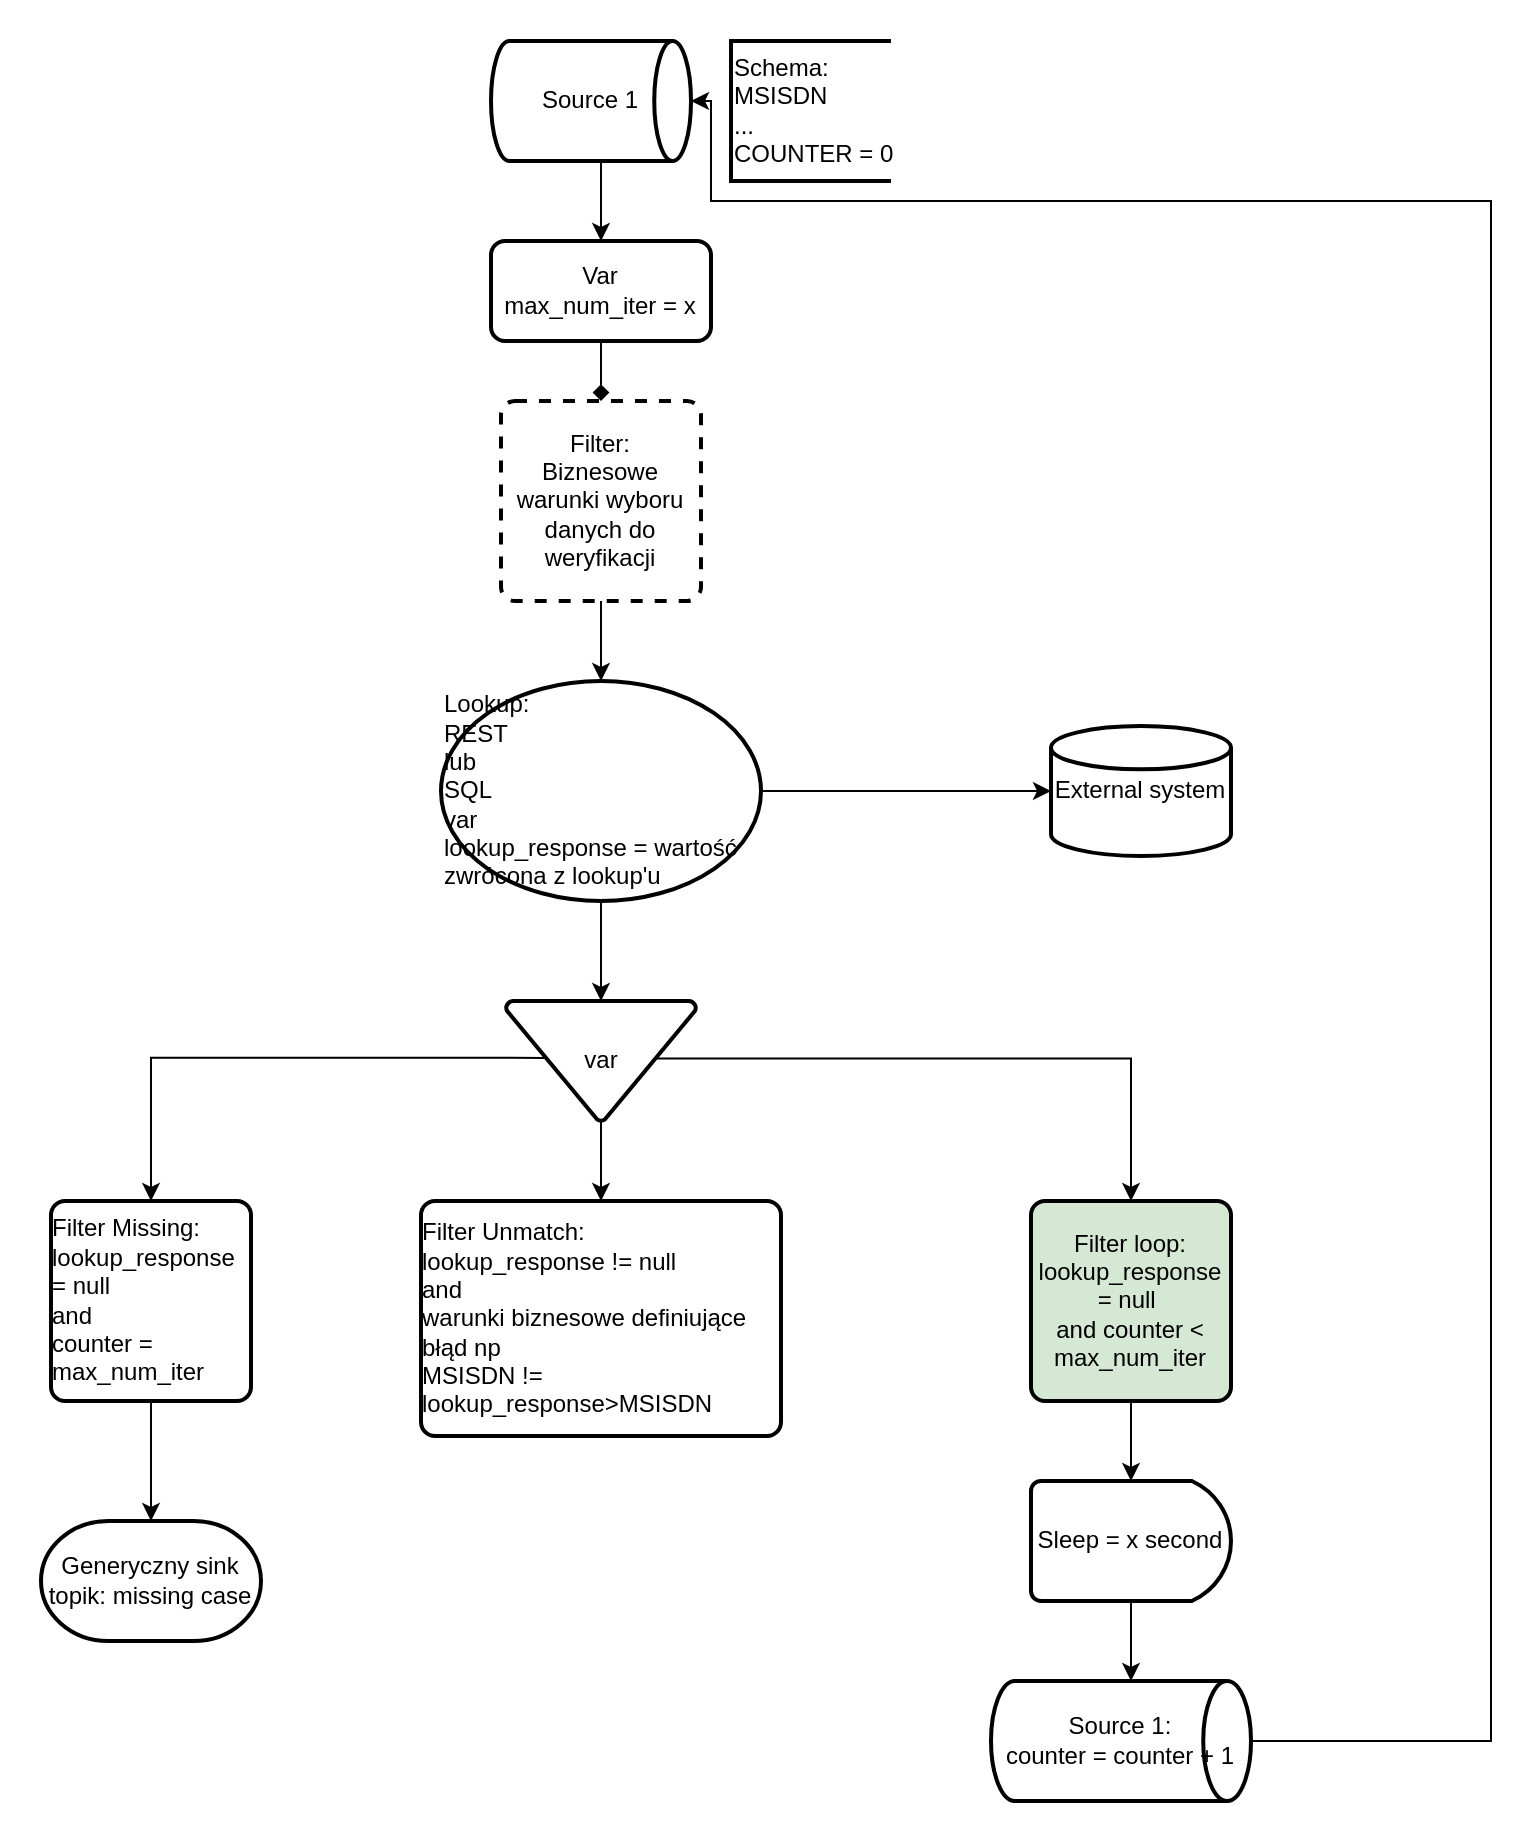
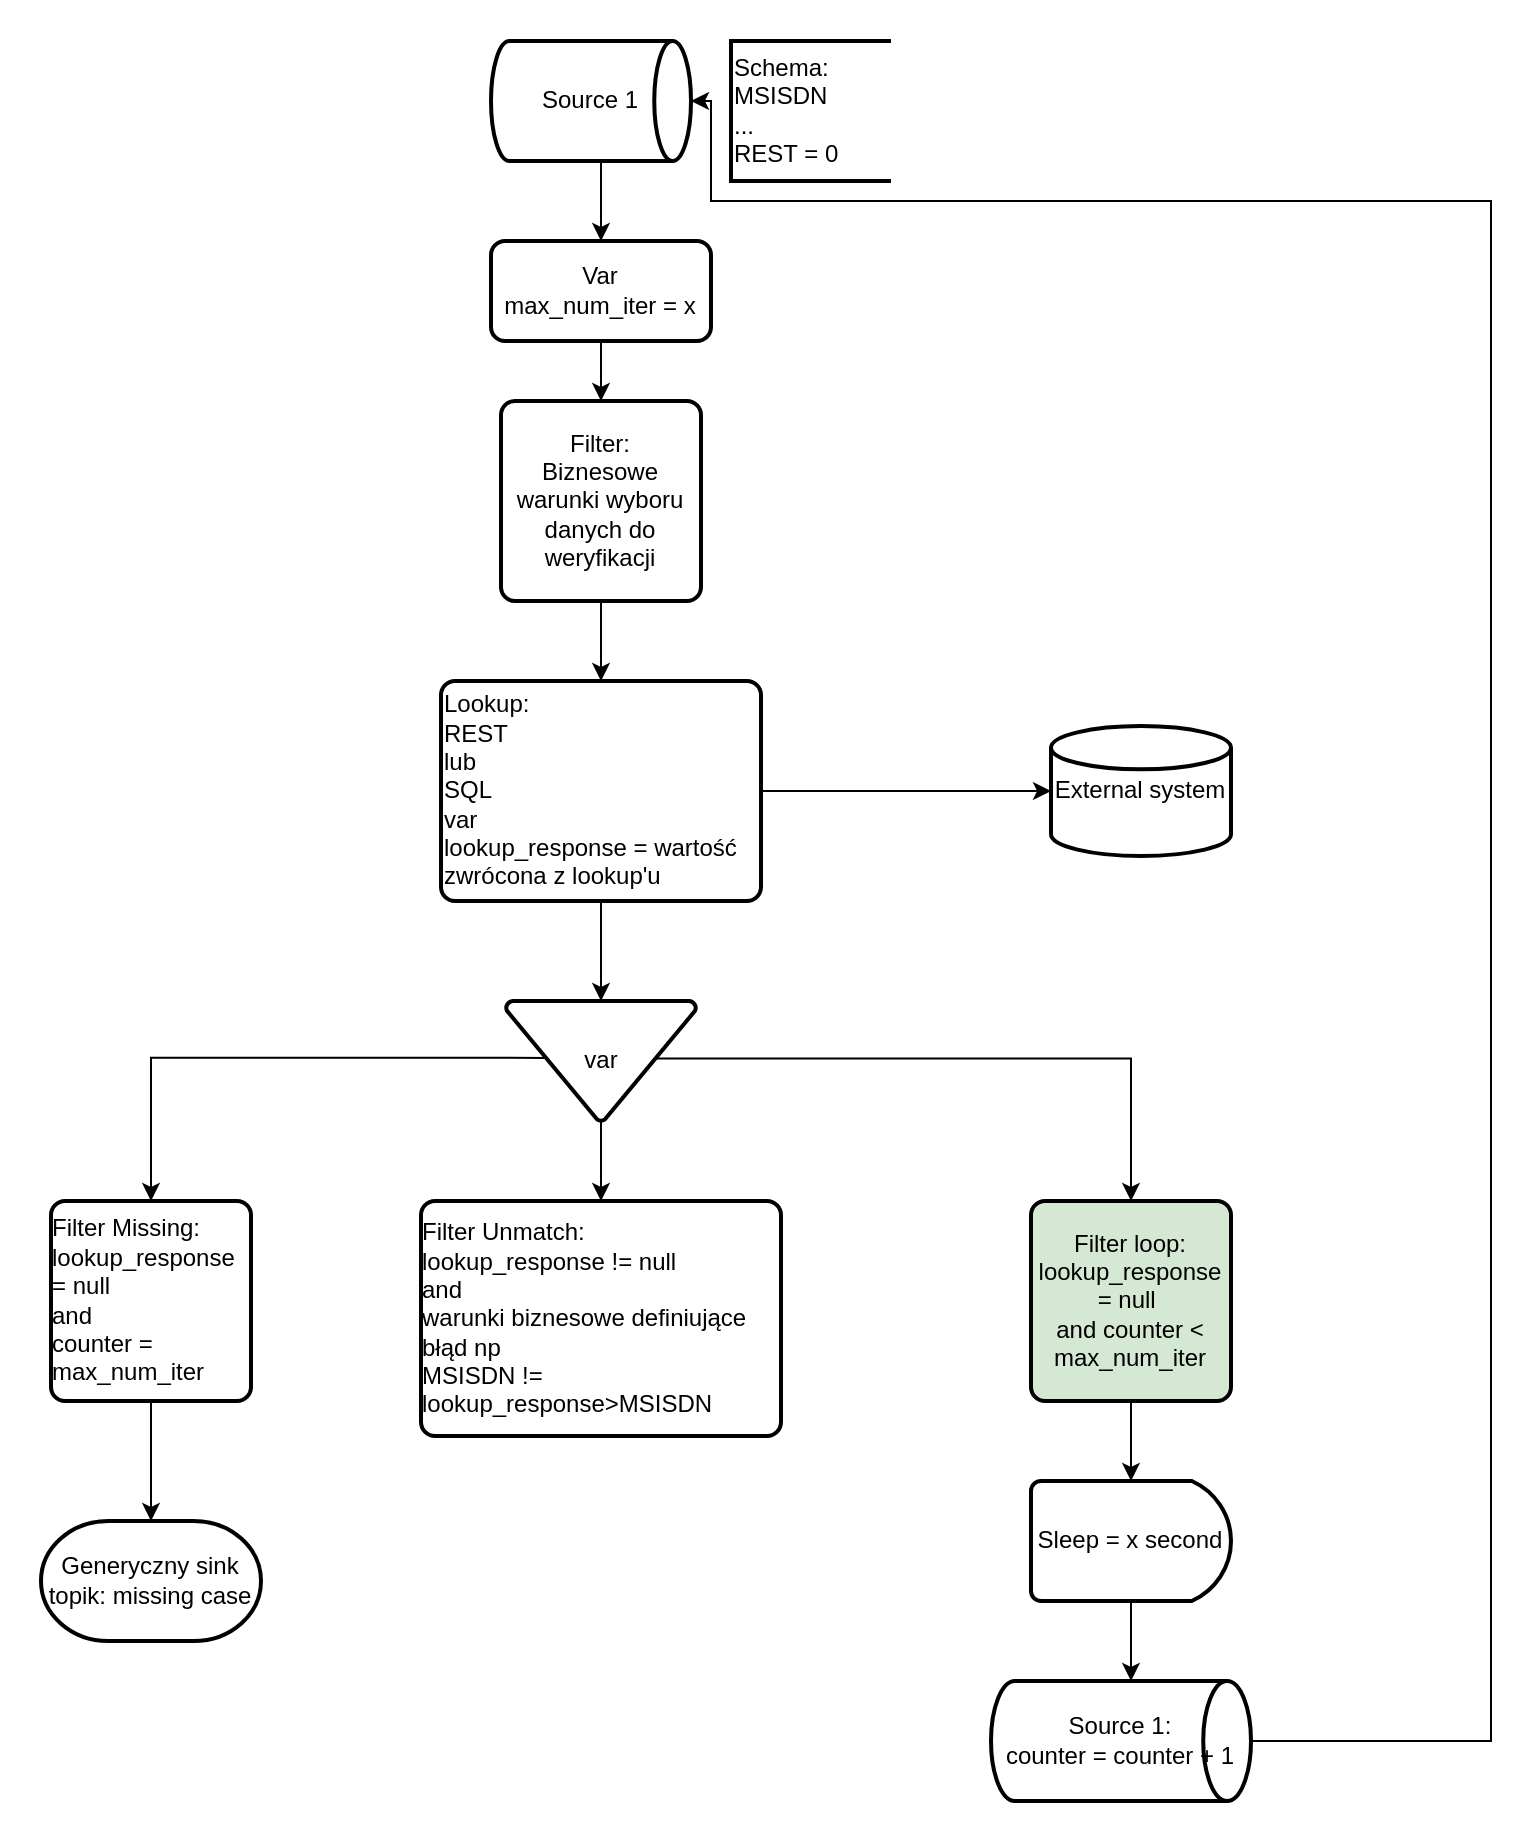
(803, 111) -> (783, 111)
(601, 385) -> (601, 386)
(601, 501) -> (601, 501)
(601, 791) -> (601, 791)
